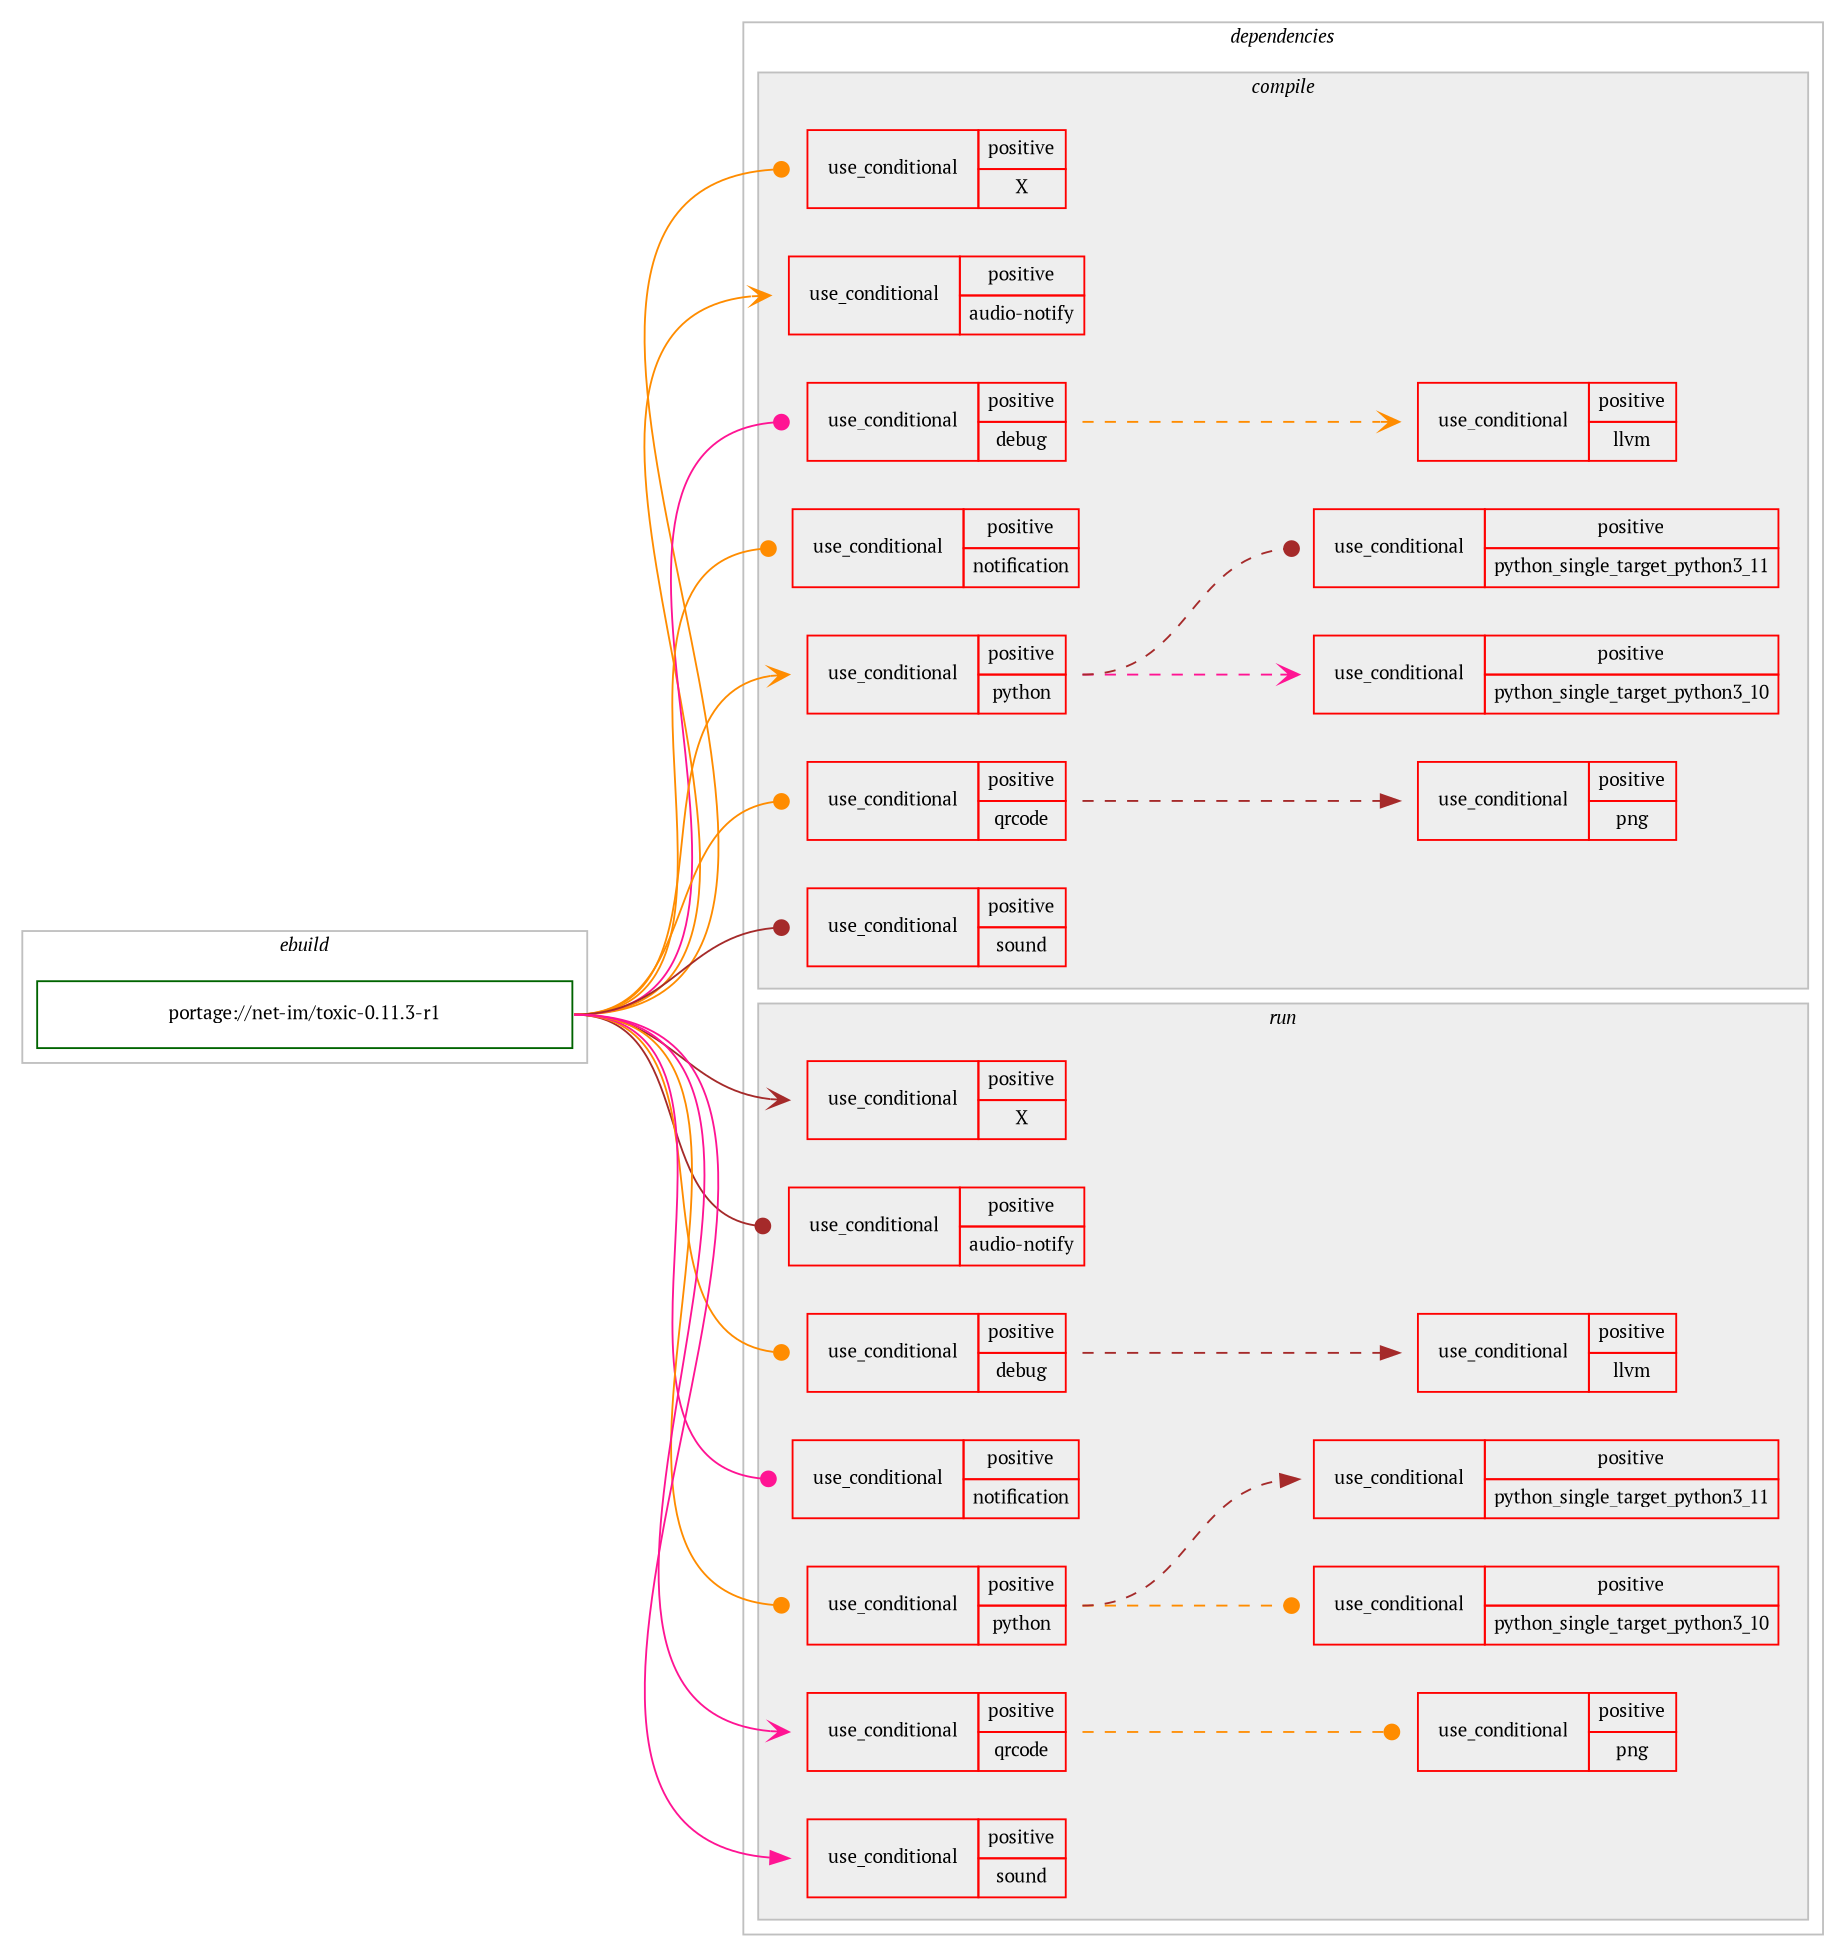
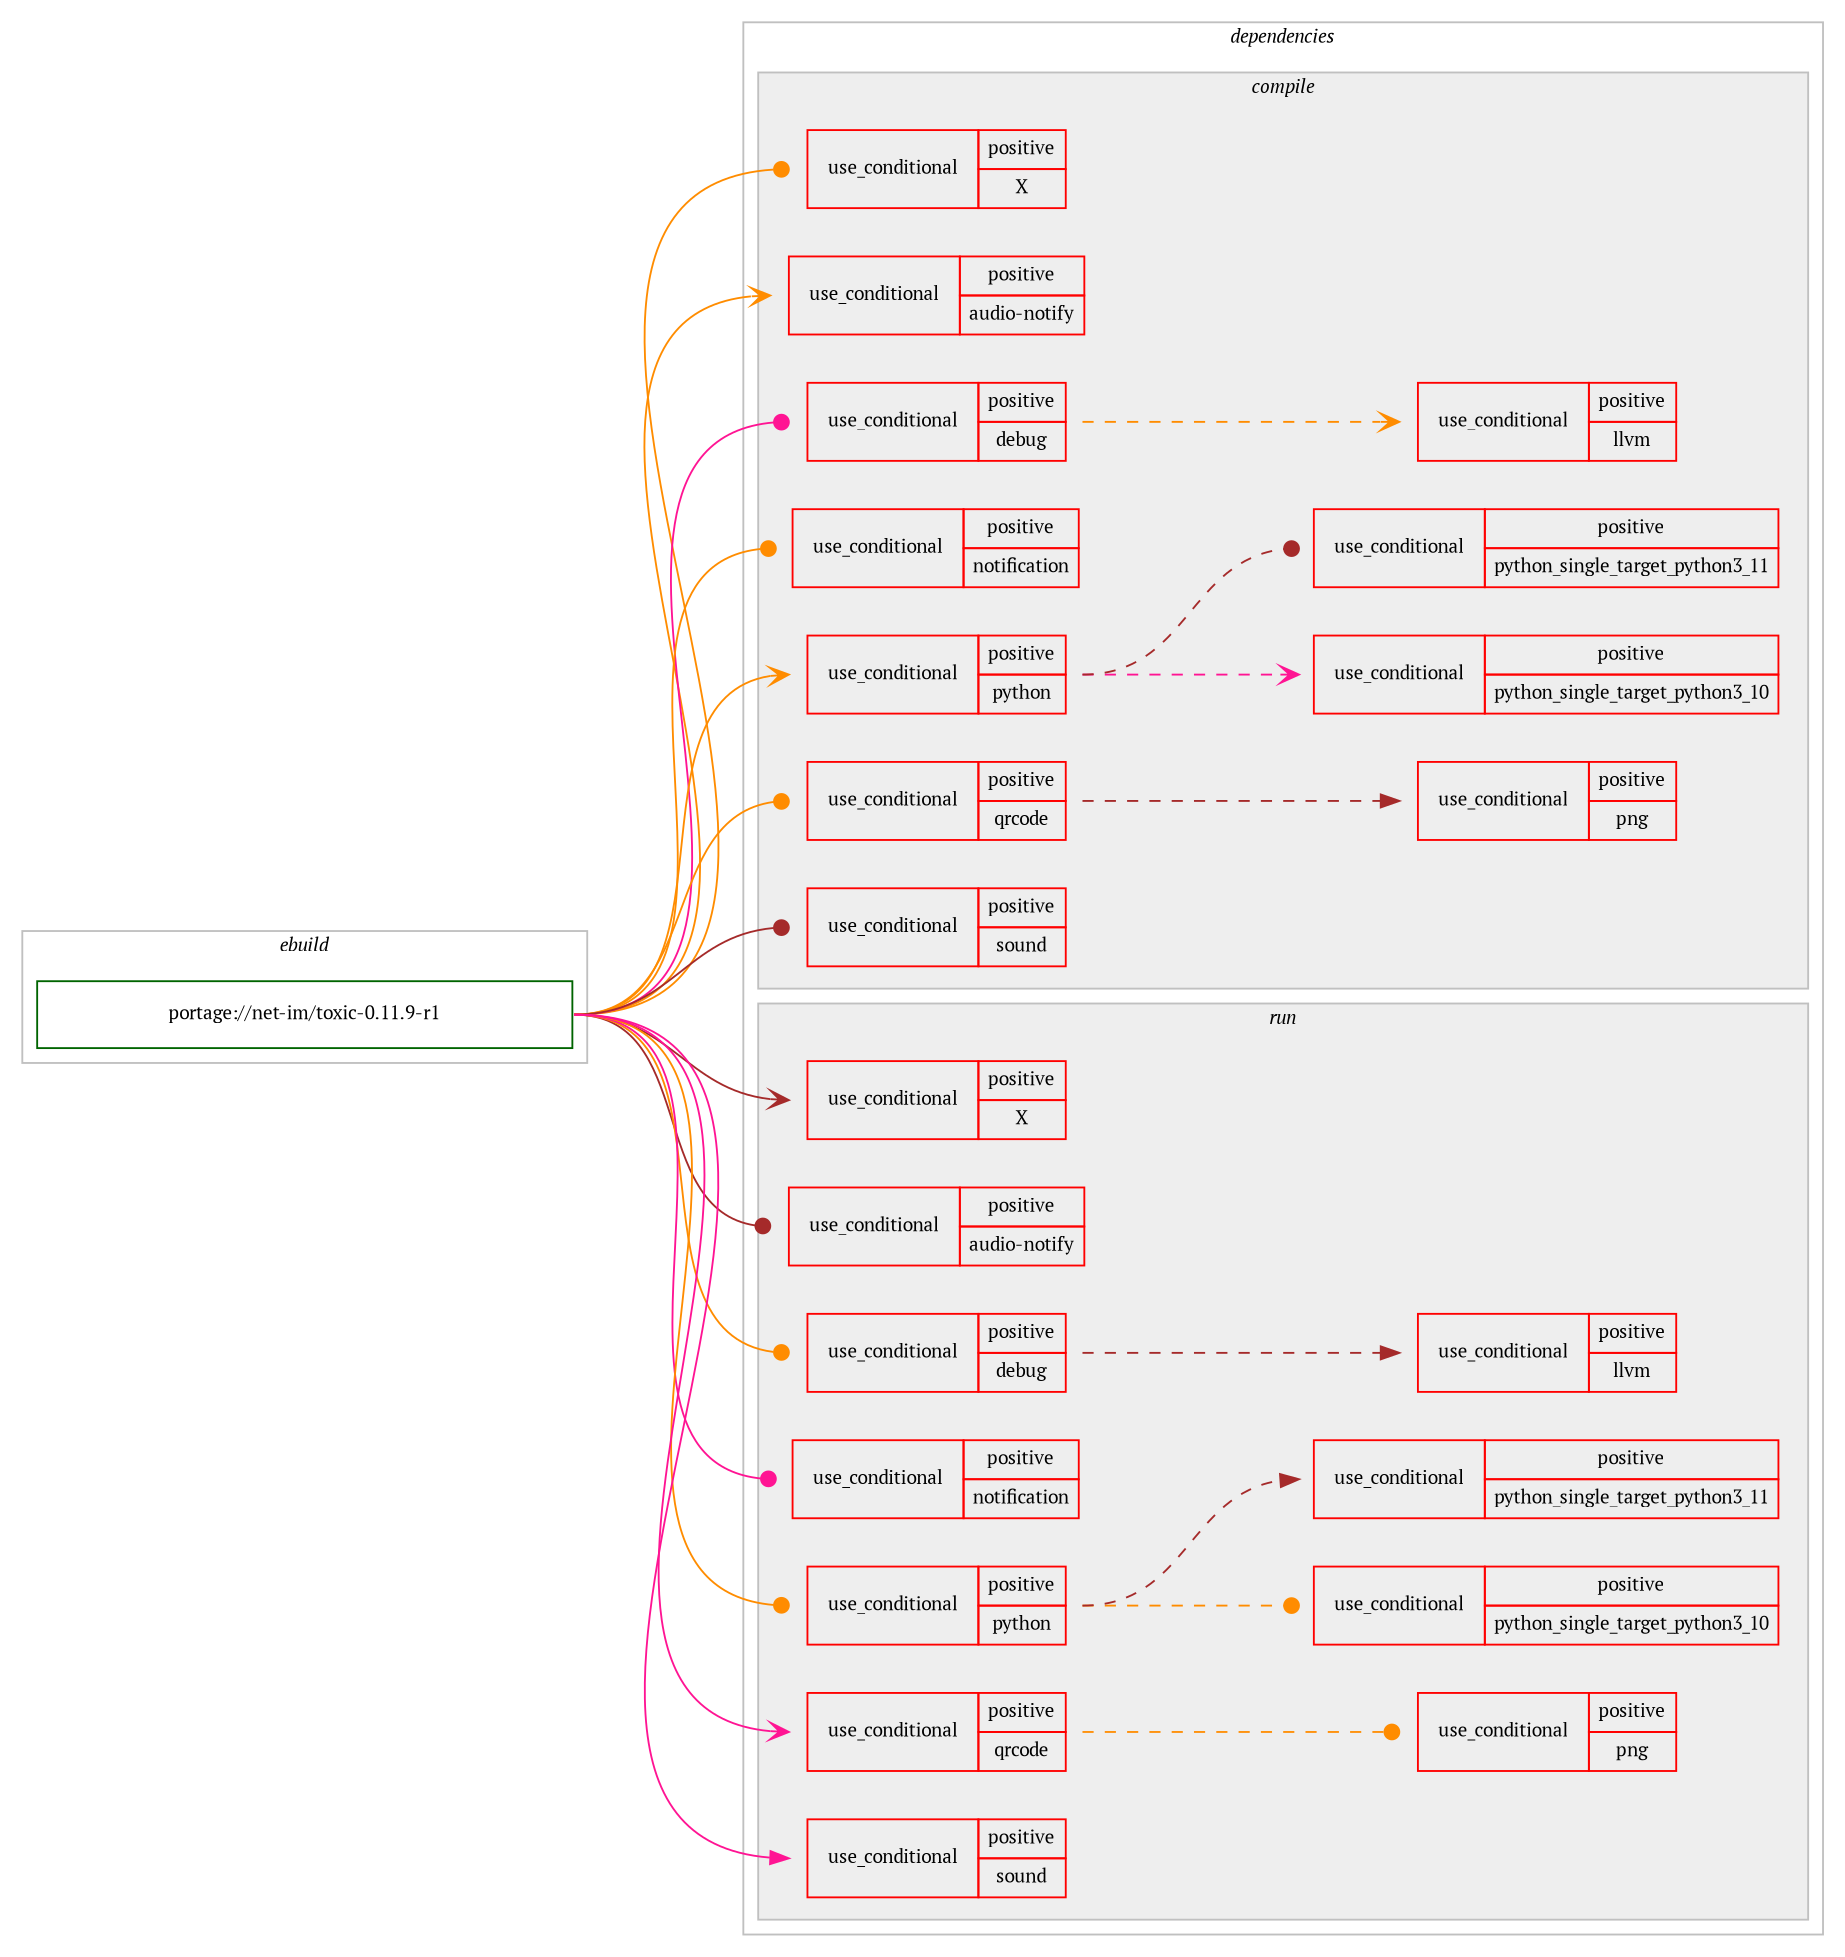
(305, 1015) -> (305, 1015)
